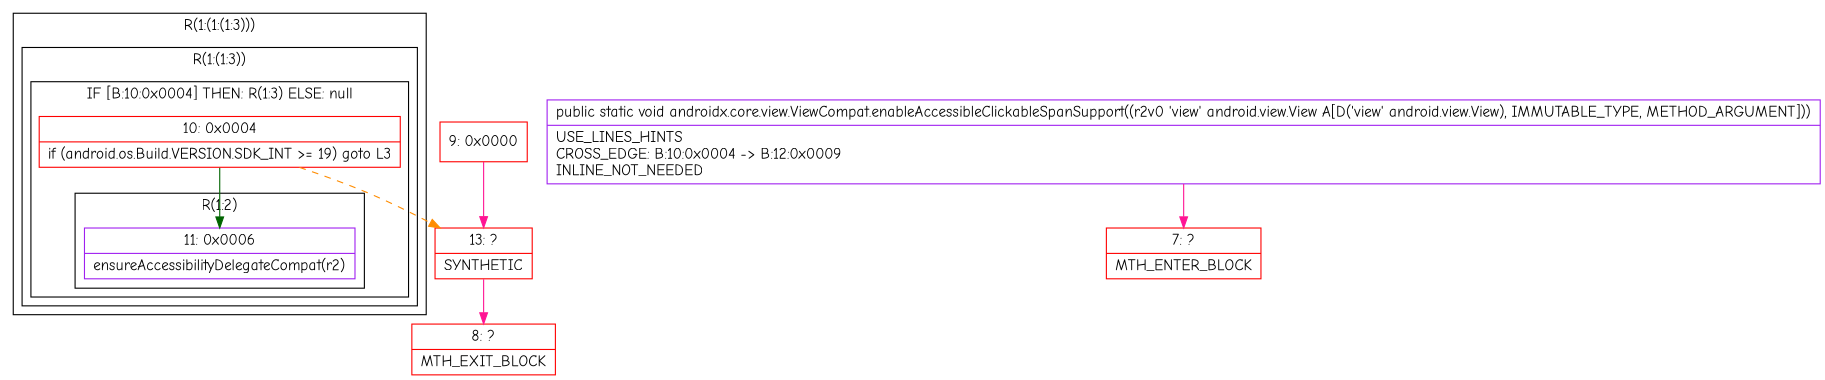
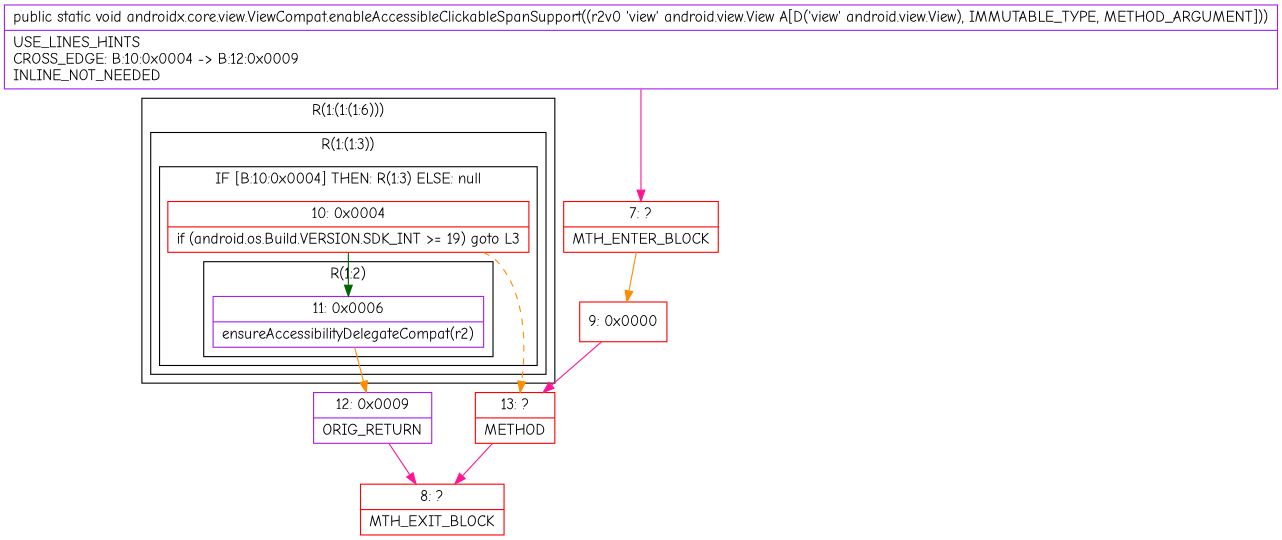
(220, 26) -> (348, 111)
(484, 266) -> (515, 430)
none -> (633, 272)
none -> (373, 418)
